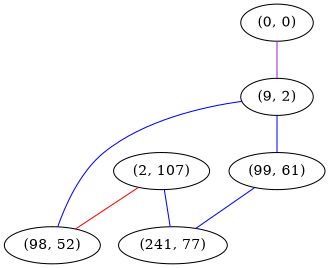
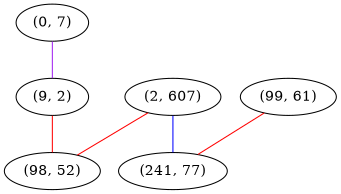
(277, 23) -> (52, 23)
(277, 134) -> none
(129, 136) -> (52, 134)
(162, 171) -> (173, 97)
(225, 208) -> (231, 134)
